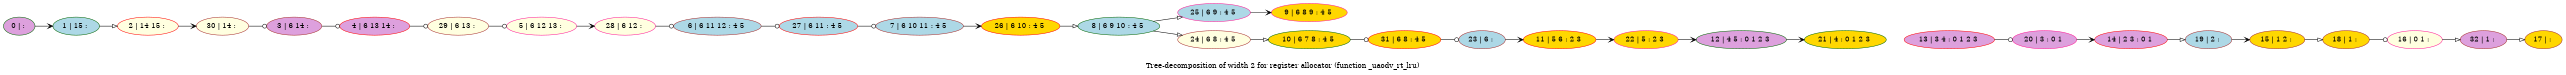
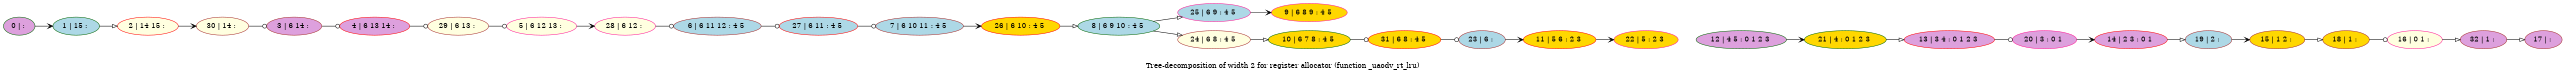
(1685, 40) -> none
none -> (1893, 40)
(2543, 40) -> (2543, 40)
